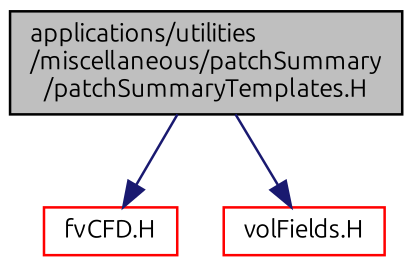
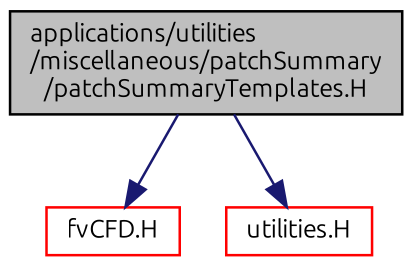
(304, 231) -> (299, 231)
